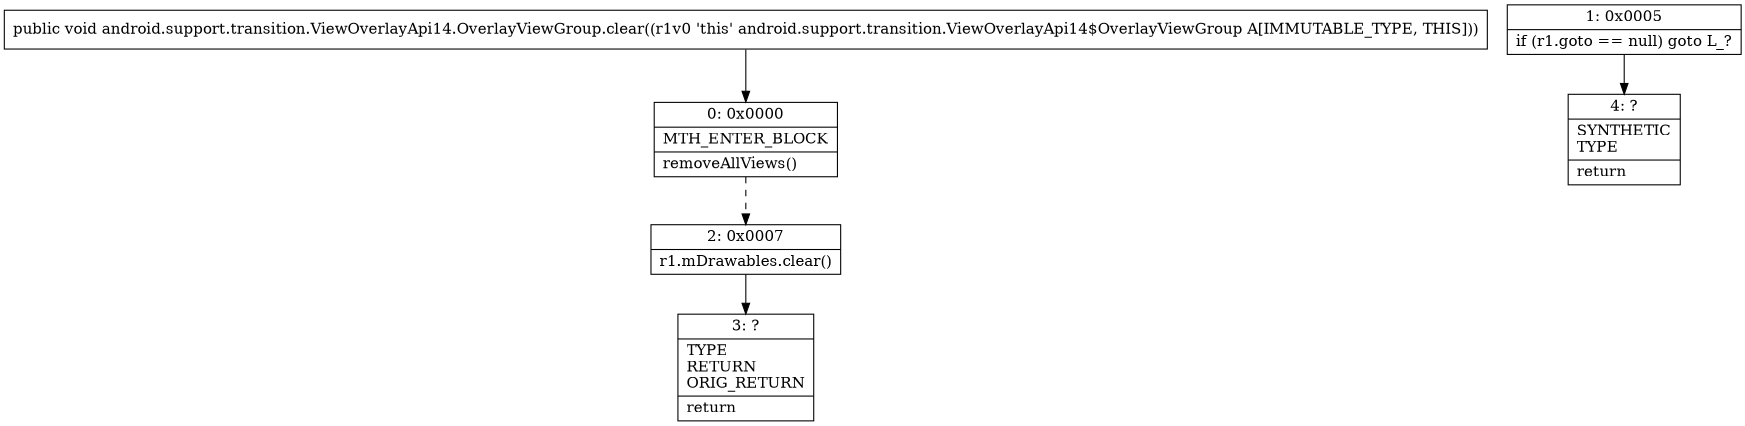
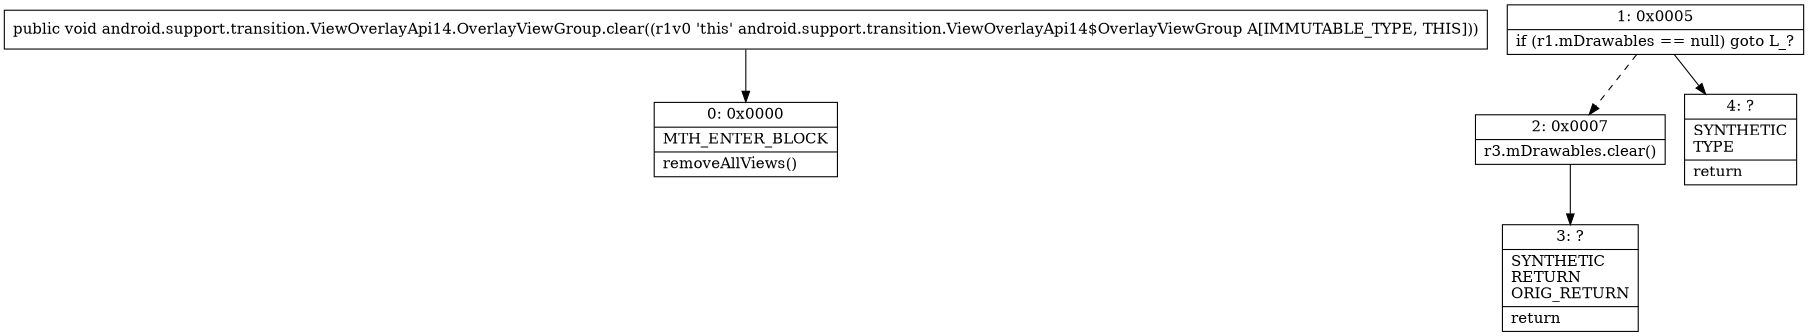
(1624, 41) -> (1655, 41)
(746, 195) -> (1616, 80)
(746, 261) -> (1570, 151)
(708, 351) -> (1558, 261)
